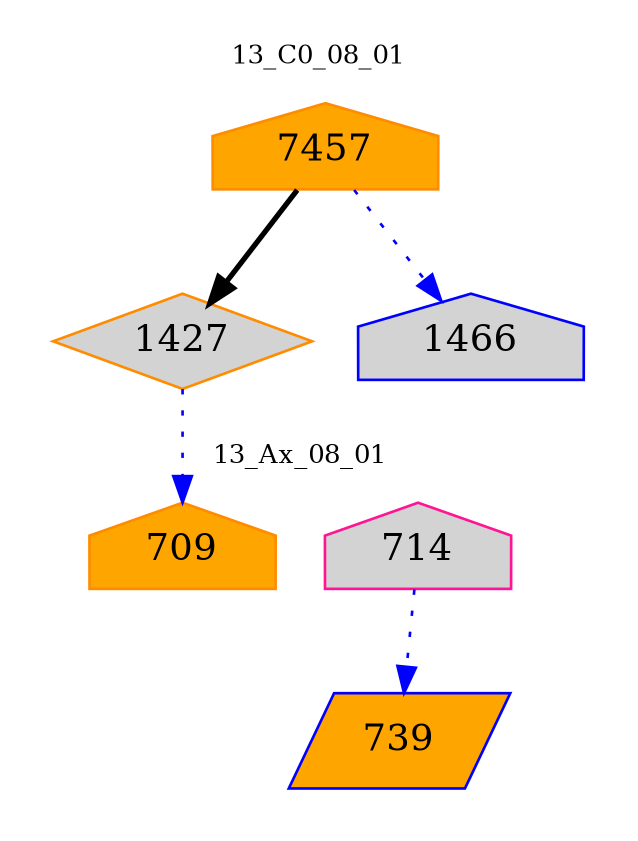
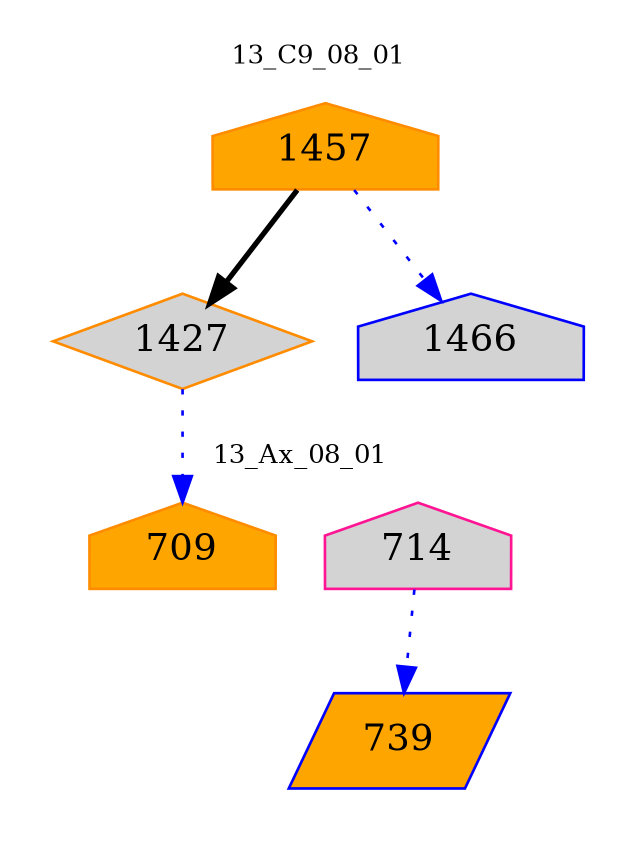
(319, 57) -> (319, 57)
(325, 151) -> (325, 151)
